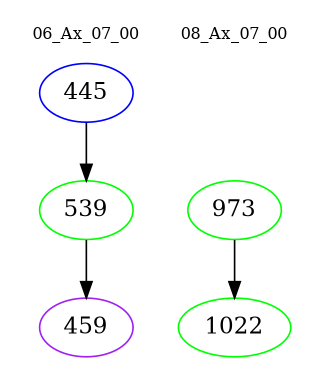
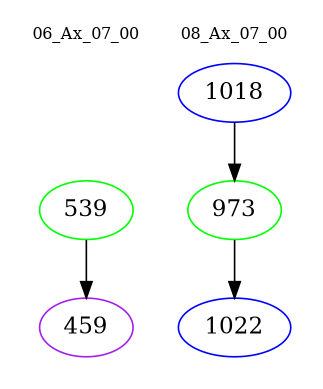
(86, 93) -> none
none -> (235, 93)
(235, 327) -> (235, 327)
